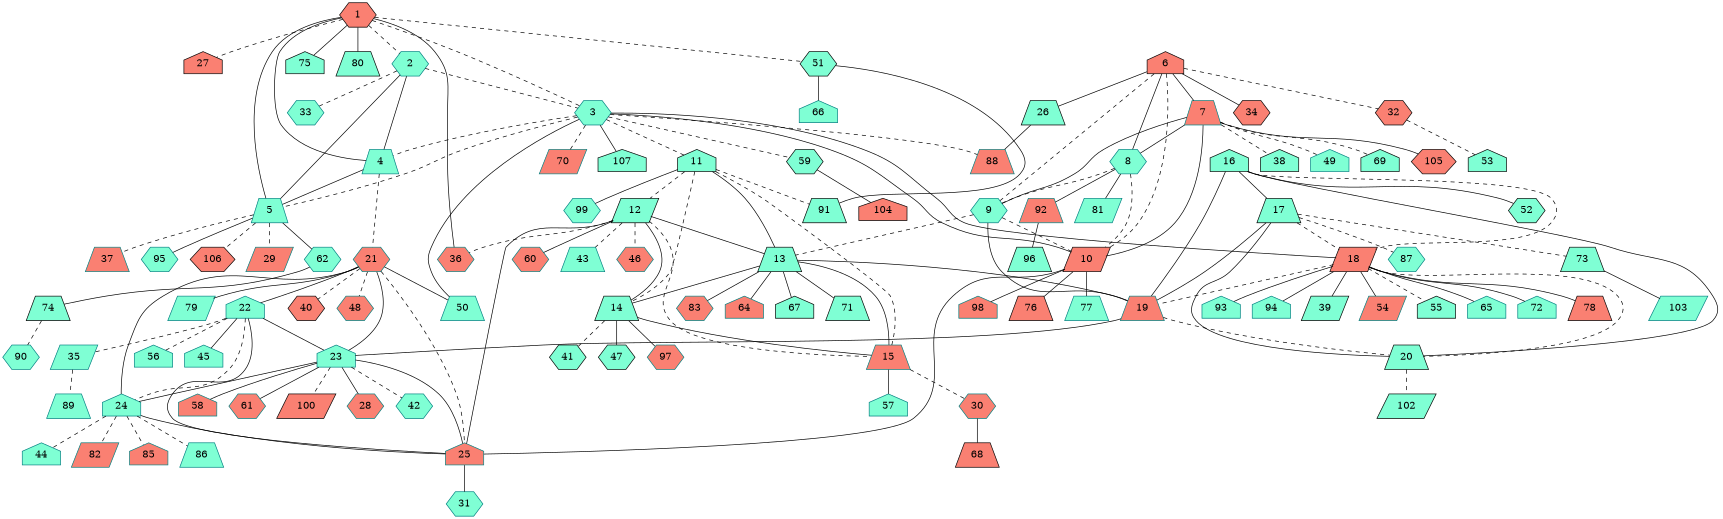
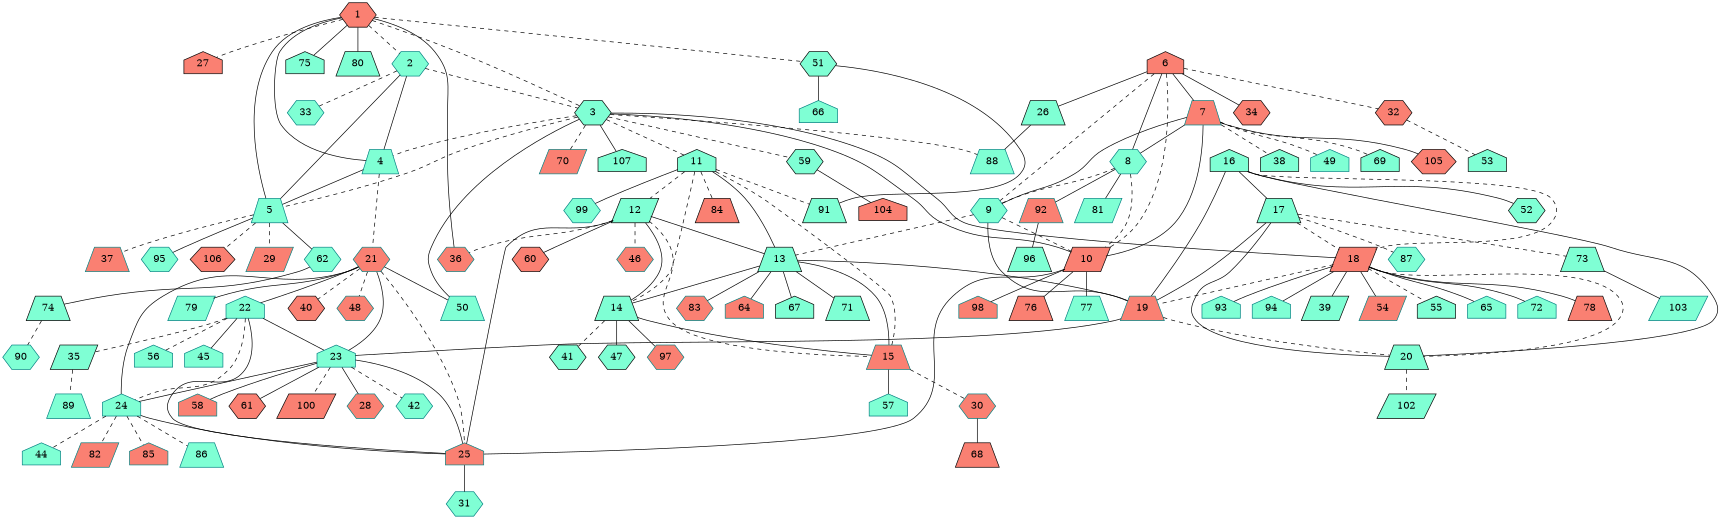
(593, 113) -> (593, 113)
(992, 162) -> (992, 162)
none -> (717, 211)
(530, 259) -> (530, 259)
(583, 259) -> none
(74, 357) -> (74, 357)
(247, 406) -> (247, 406)
